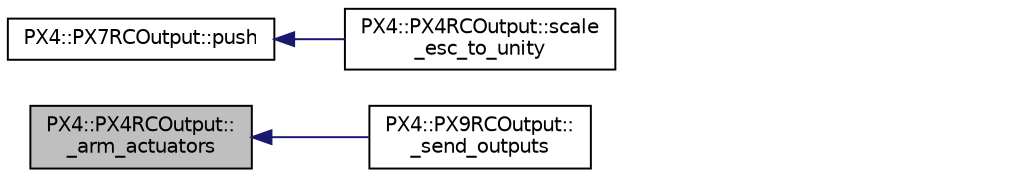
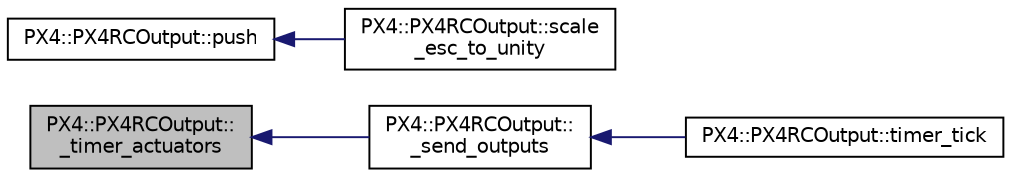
(141, 39) -> (141, 39)
(141, 137) -> (141, 137)
(480, 137) -> (480, 137)
none -> (845, 137)
